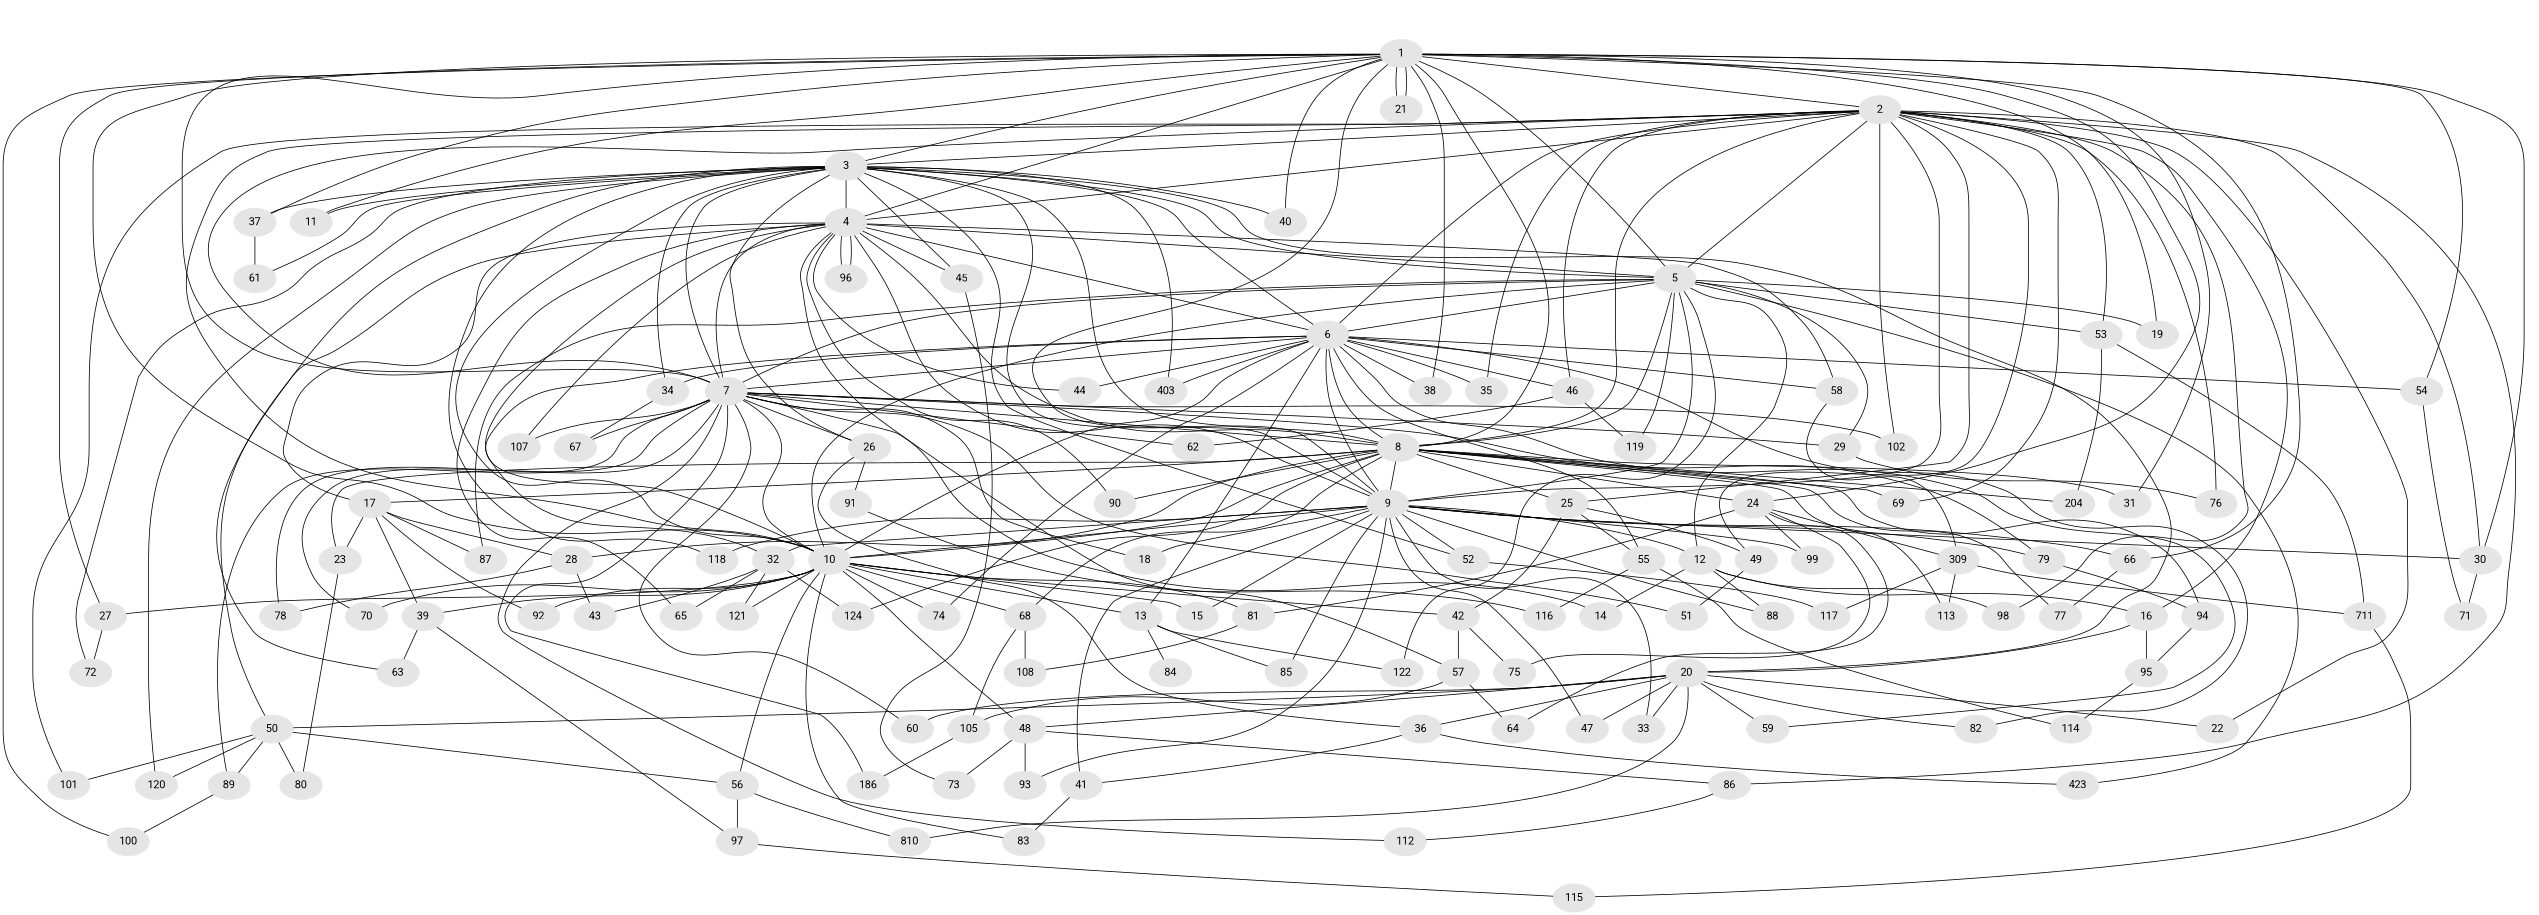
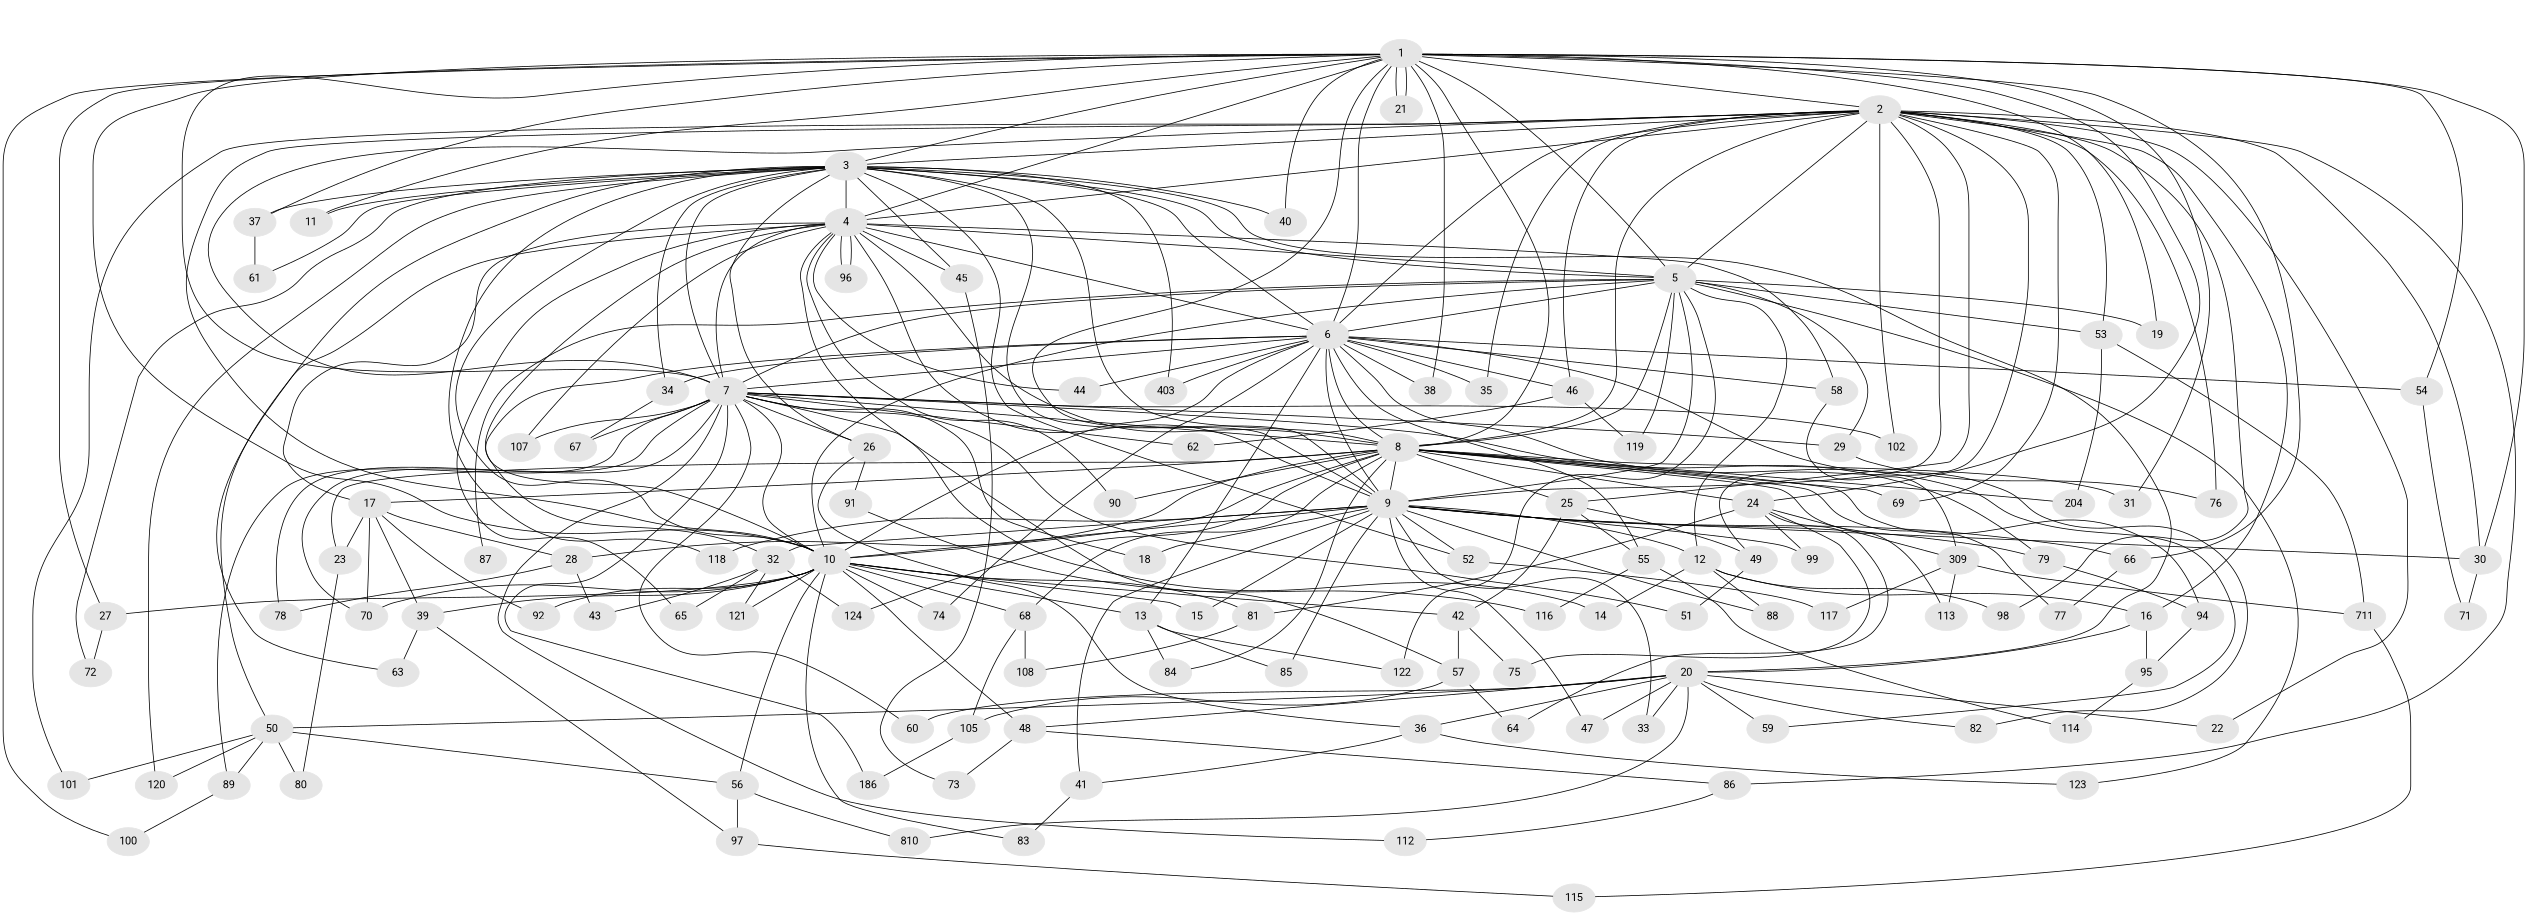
none -> (1358, 192)
(428, 532) -> (369, 560)
none -> (1311, 597)
(1025, 785) -> none
(2078, 785) -> (2078, 785)
